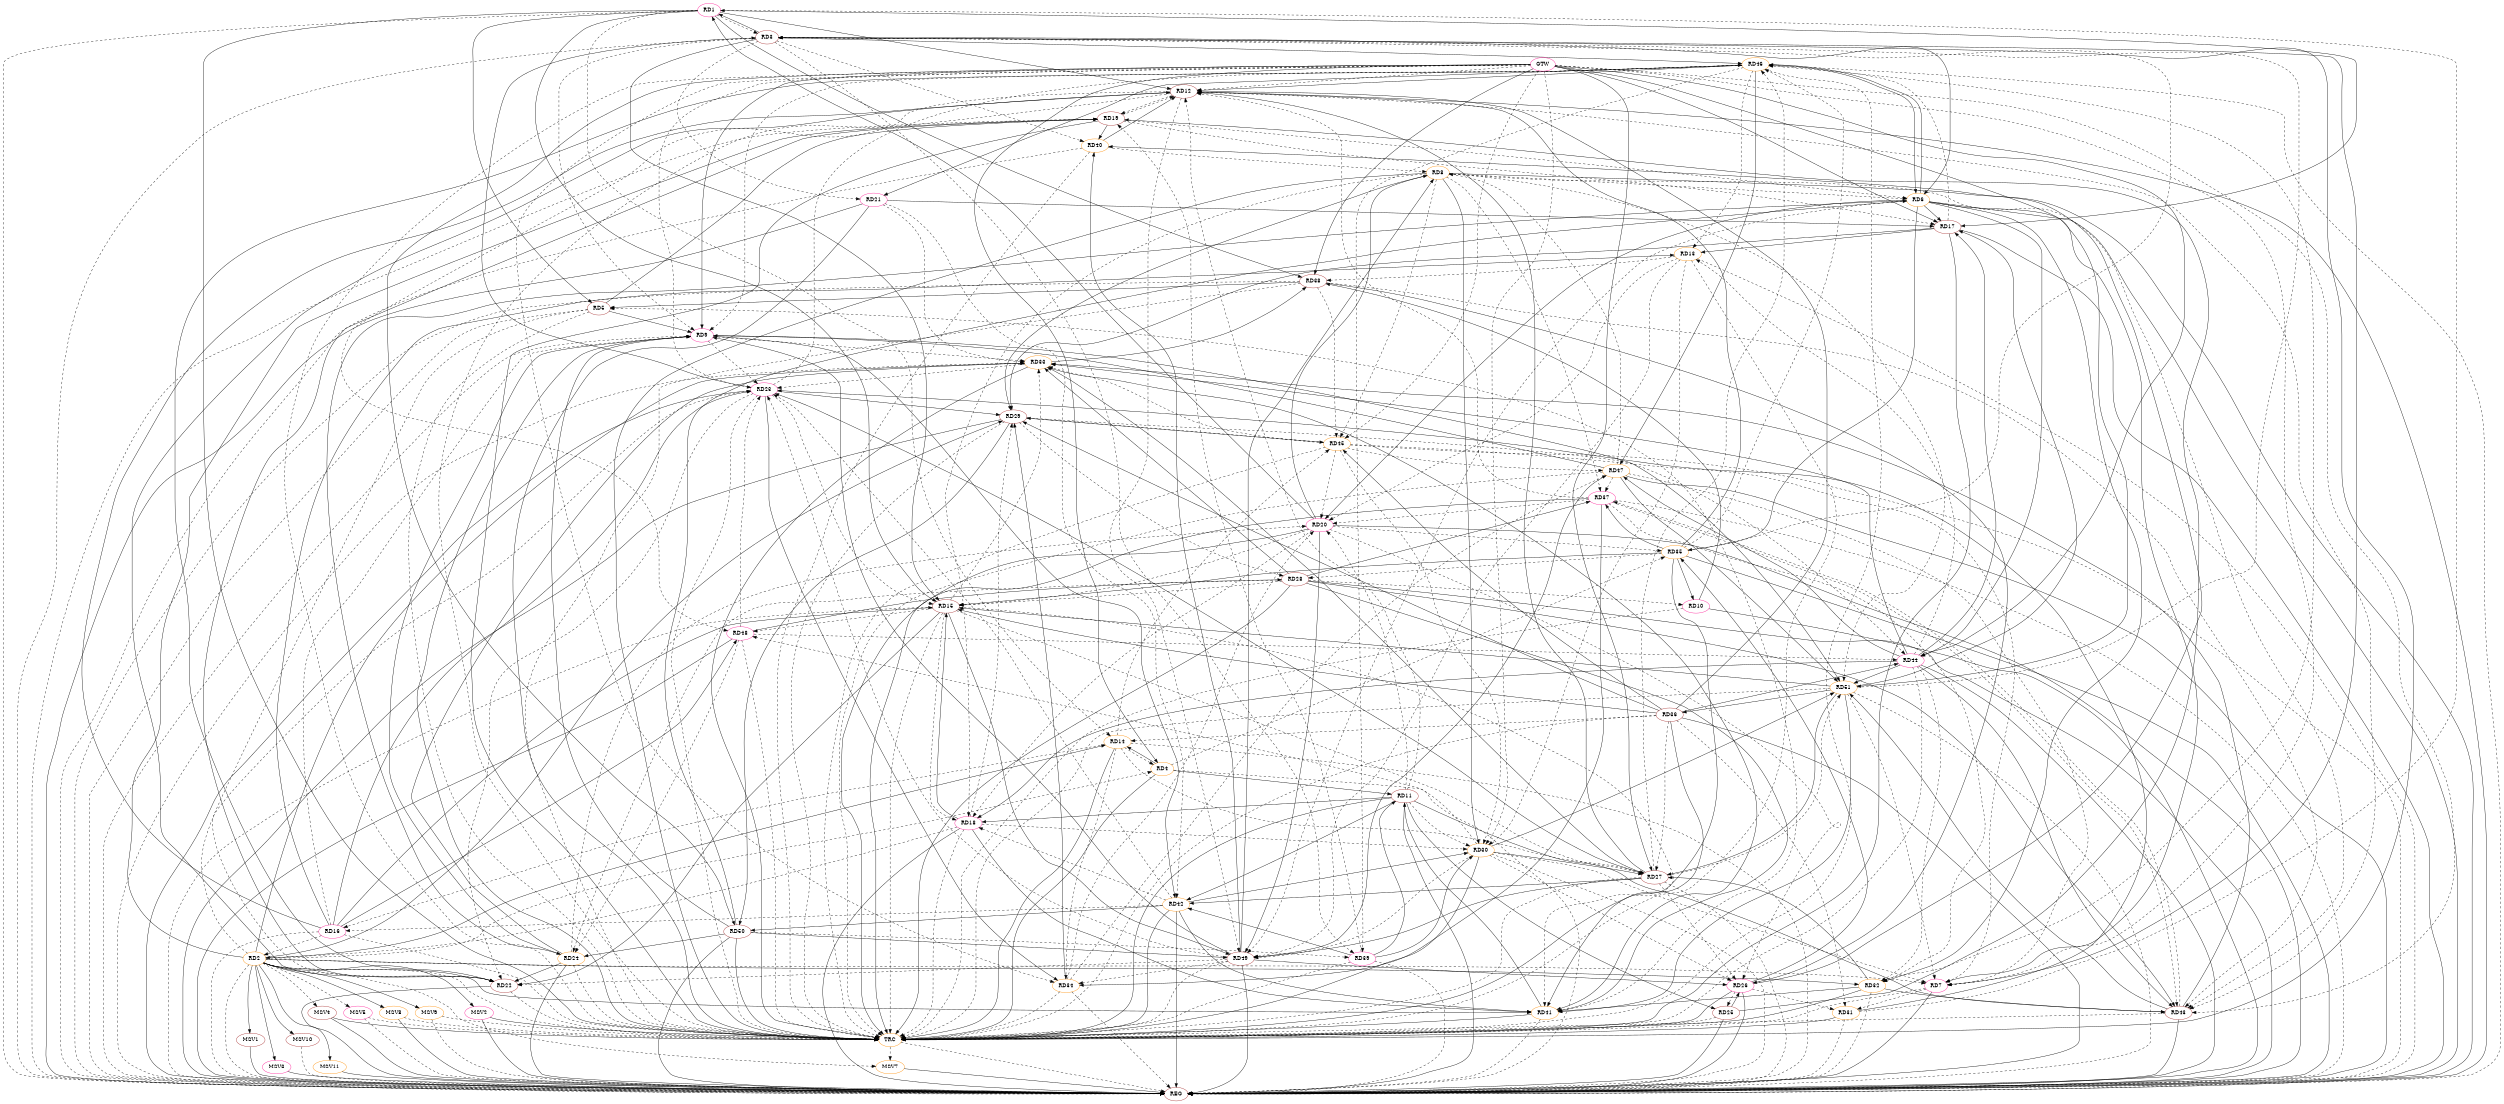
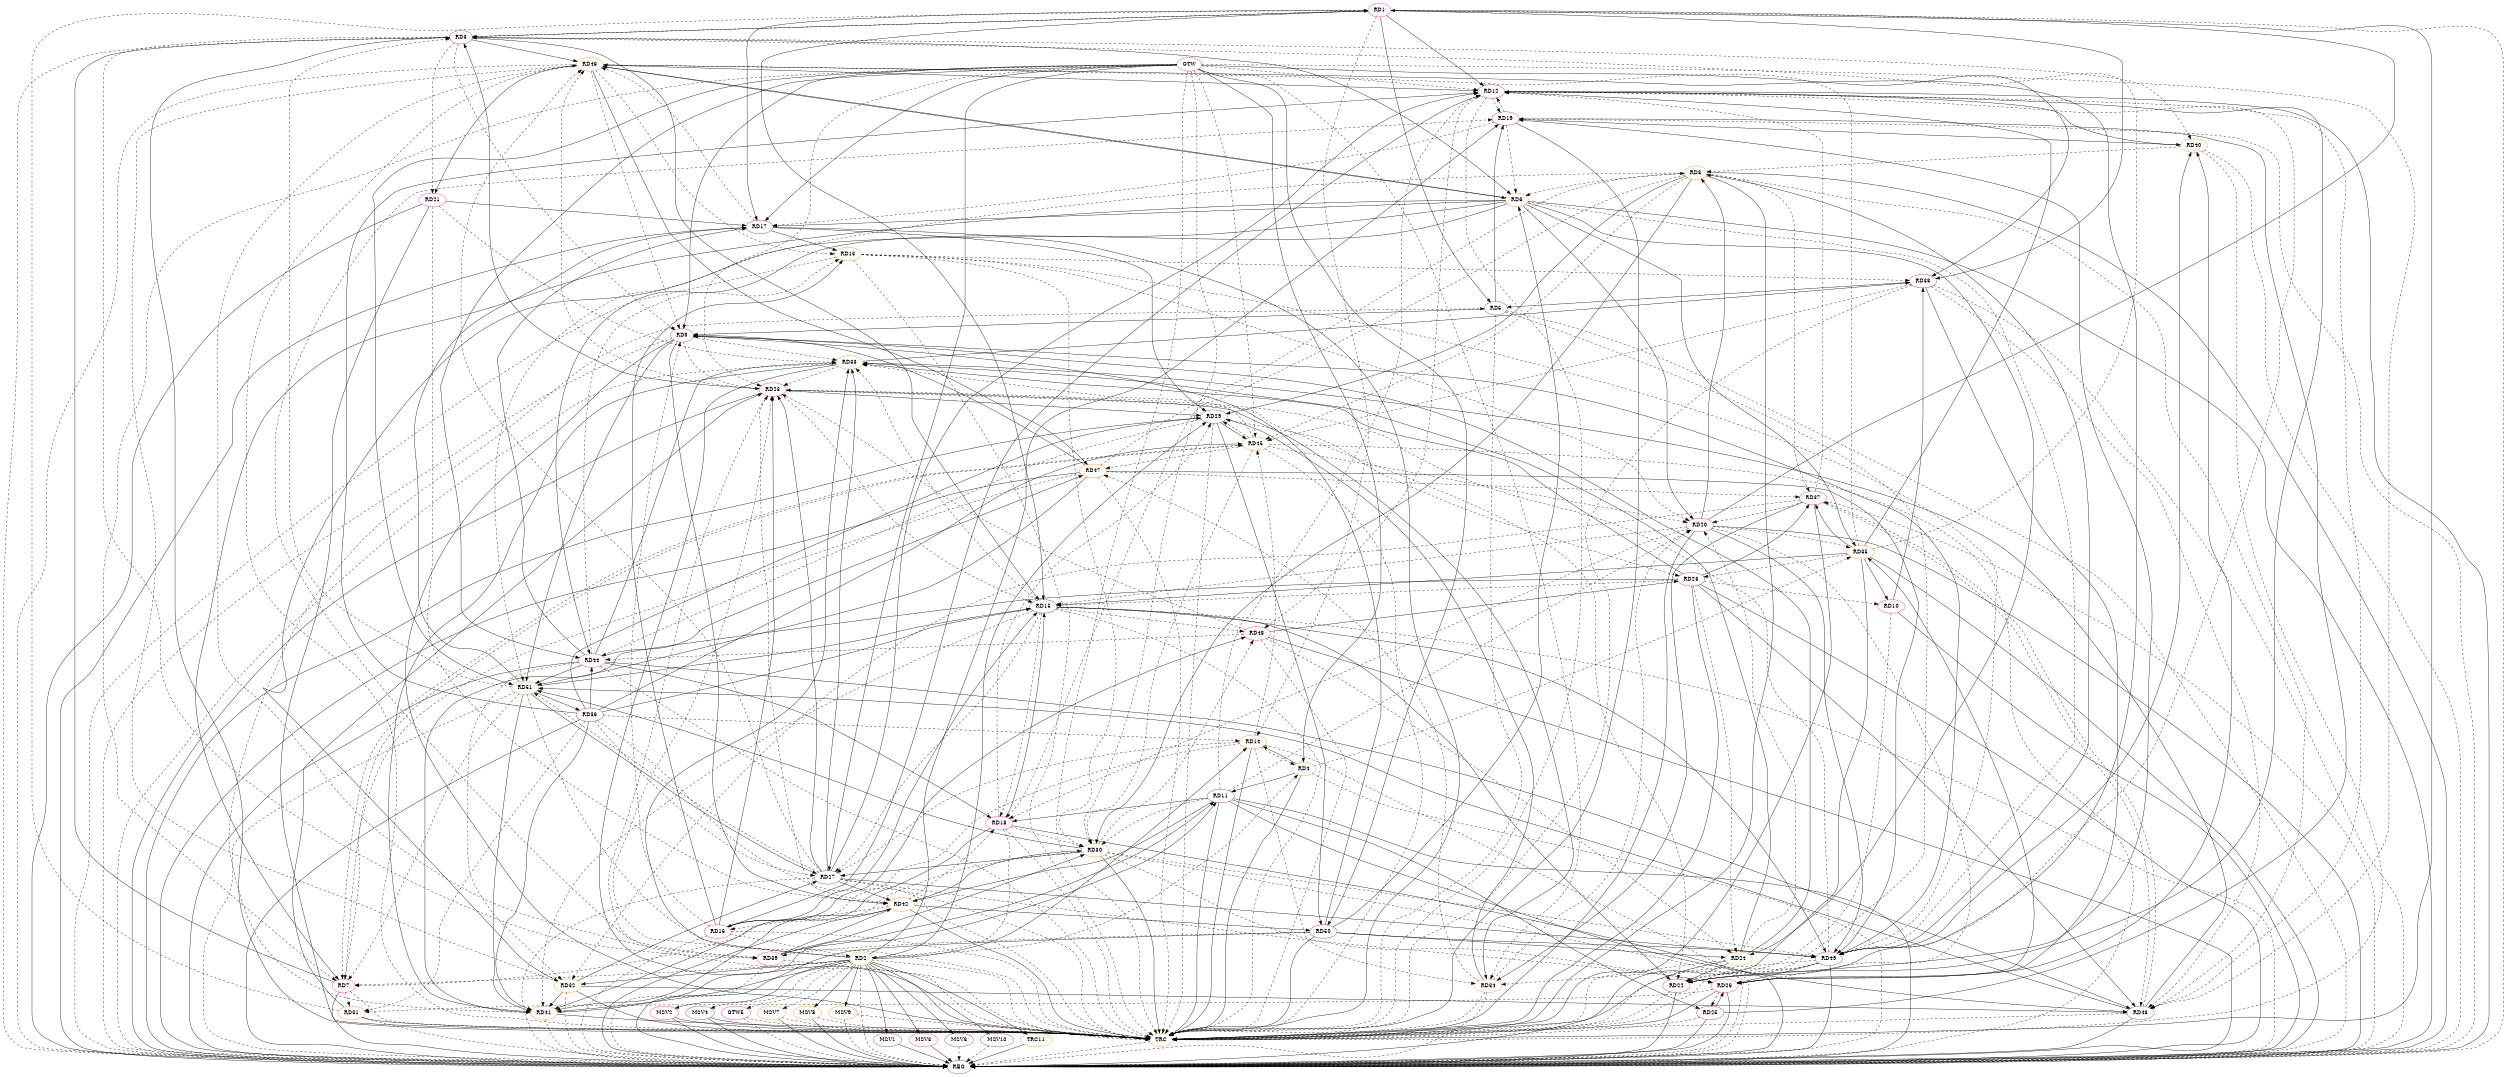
none -> (667, 552)
(358, 1013) -> (736, 1013)
none -> (959, 1040)
(890, 1052) -> (963, 1032)
(330, 1067) -> (1036, 1040)
